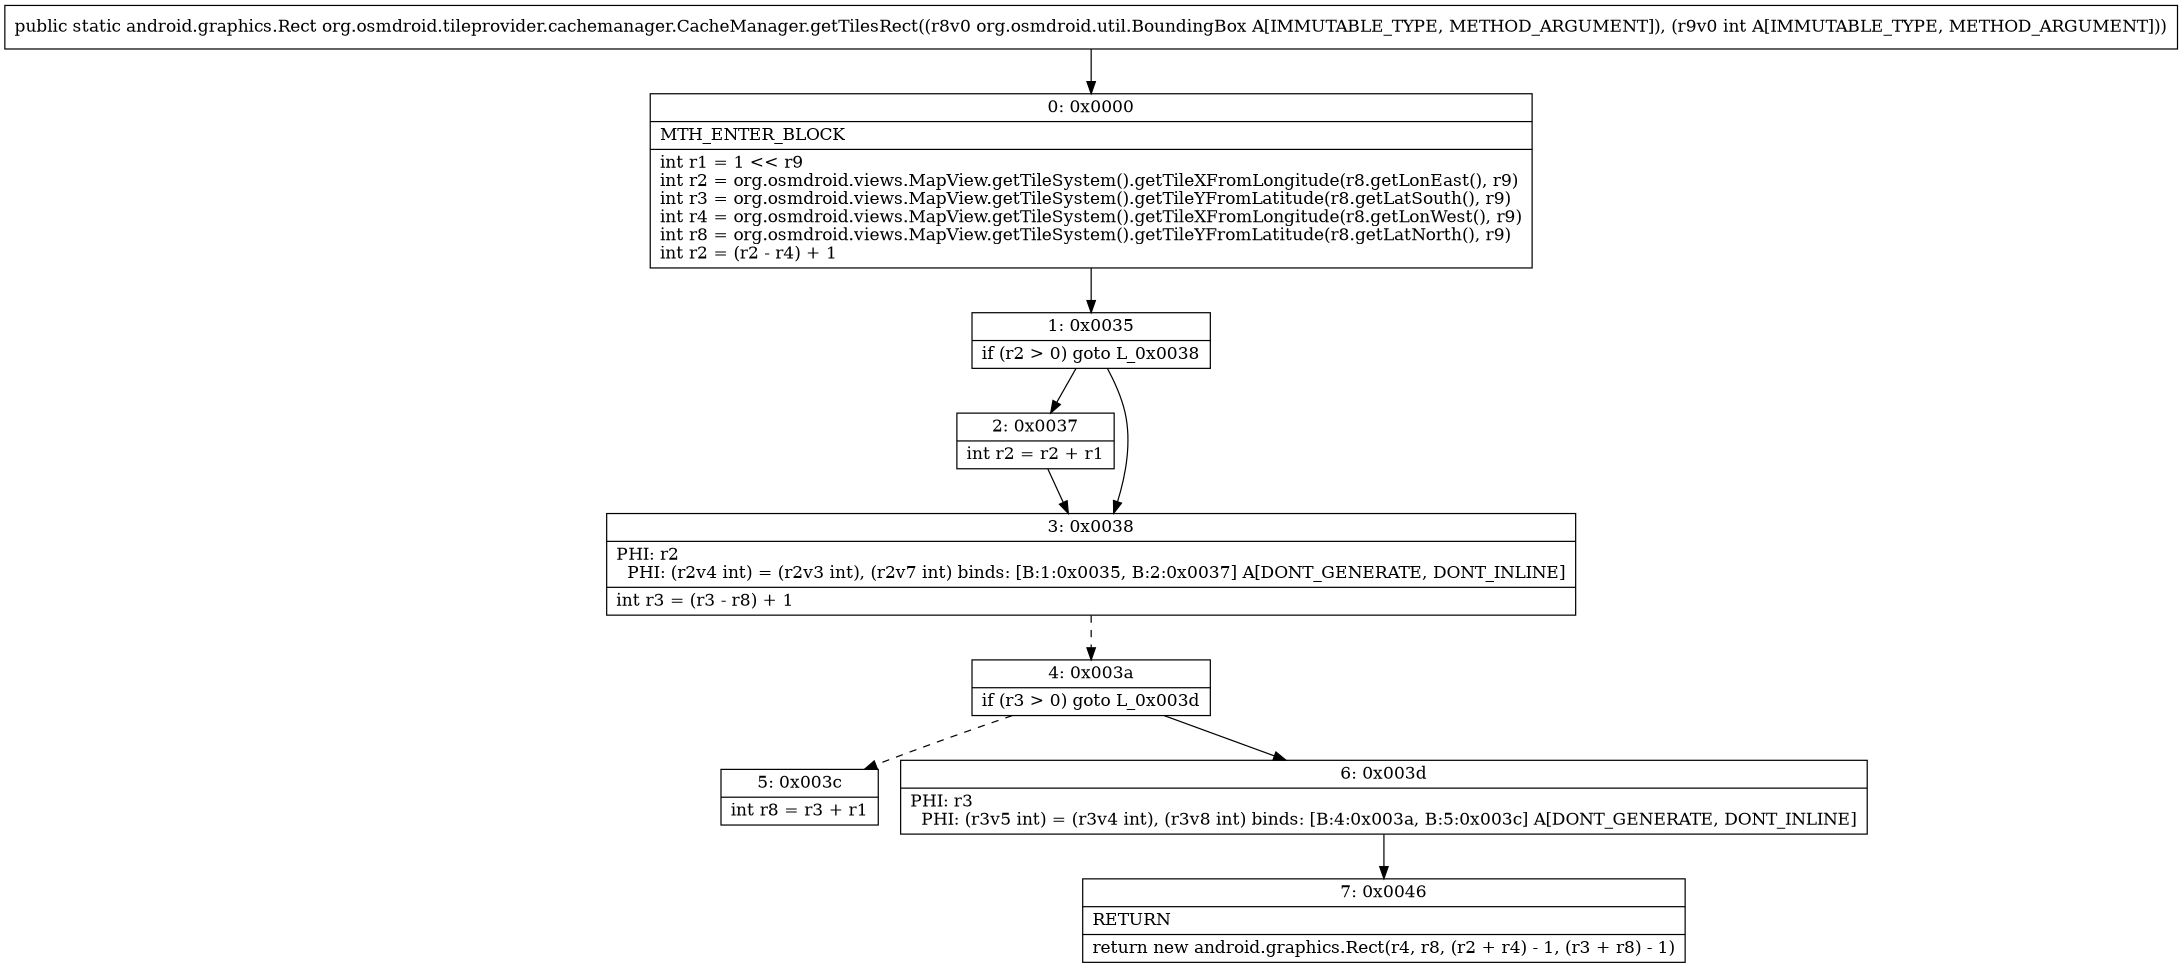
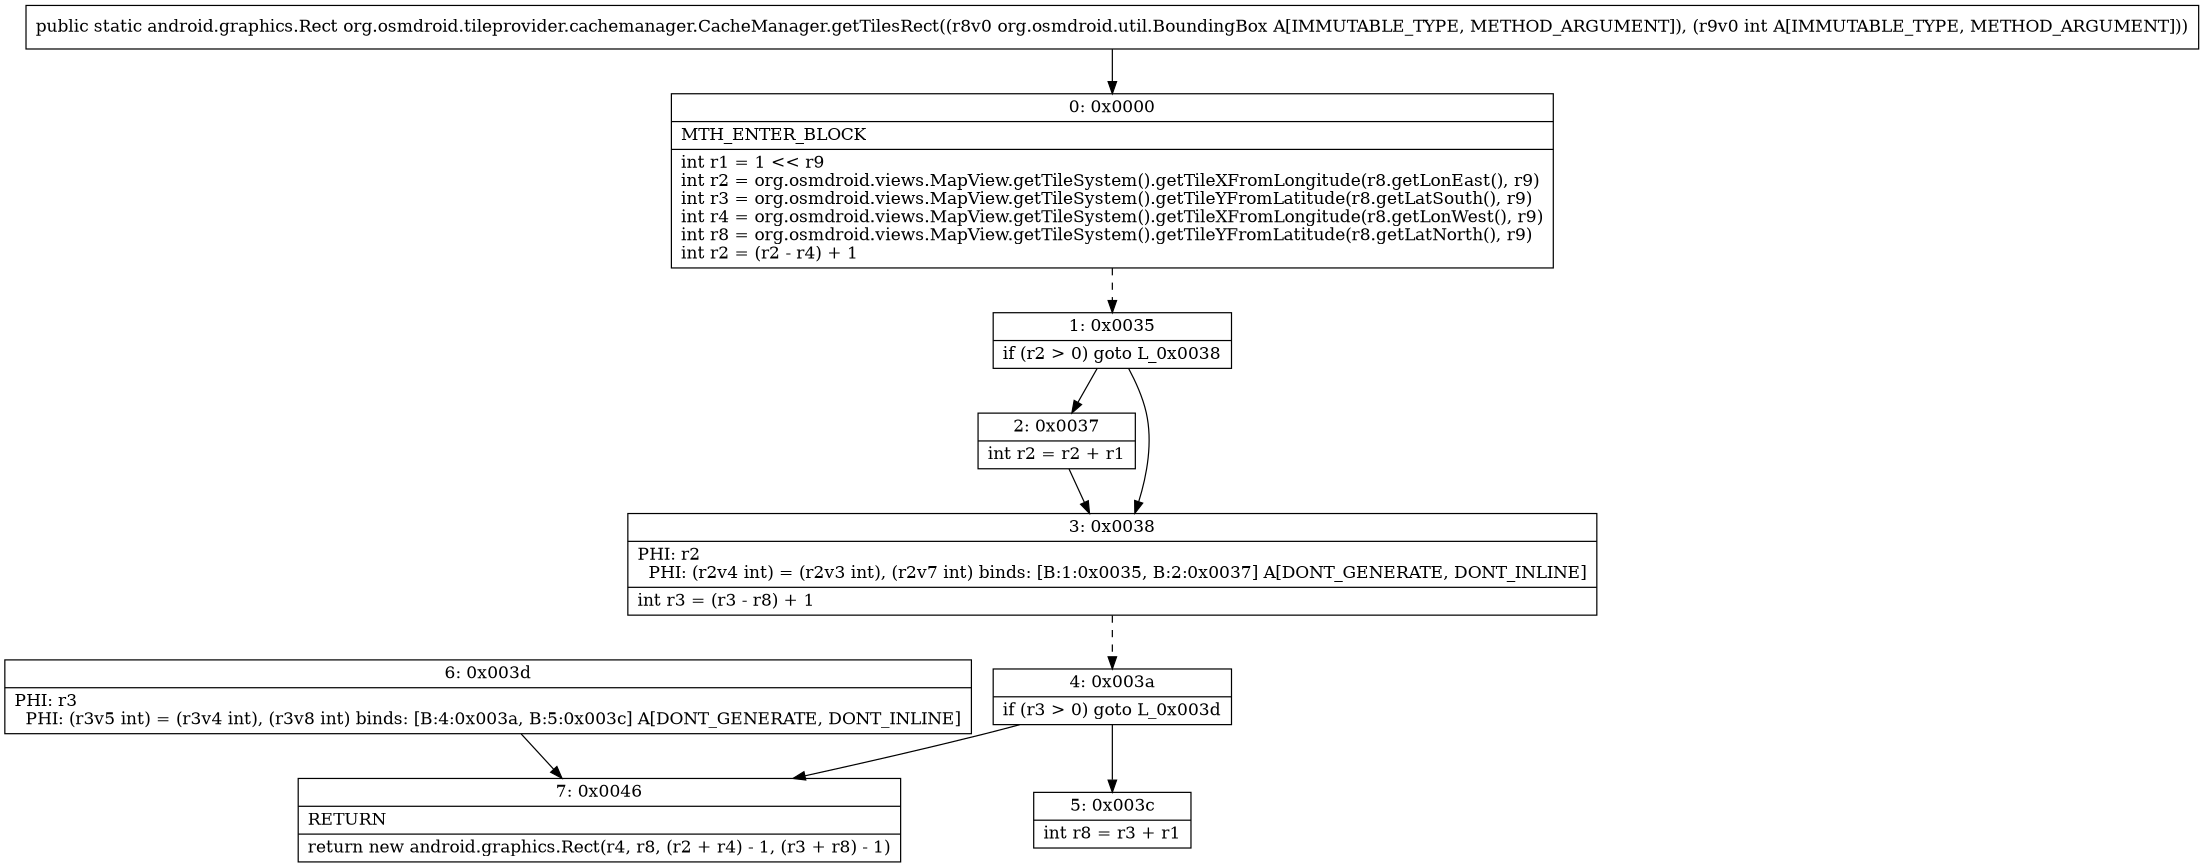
(1091, 284) -> (1112, 284)
(1219, 736) -> (912, 751)
(944, 740) -> (1112, 752)
